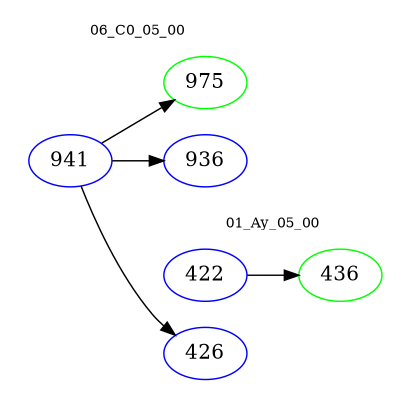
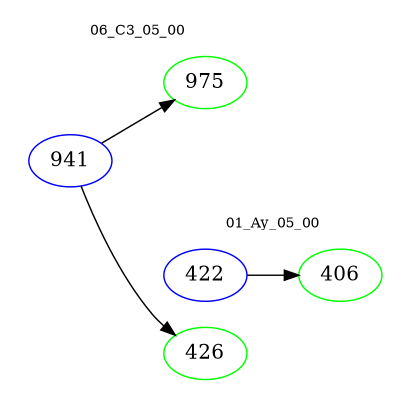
(138, 31) -> (138, 31)
(205, 161) -> none
(340, 275) -> (340, 275)
(205, 353) -> (205, 353)
